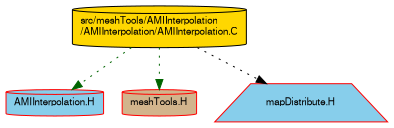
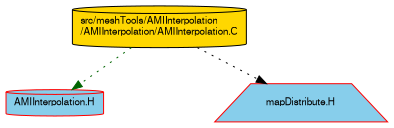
(159, 103) -> none
